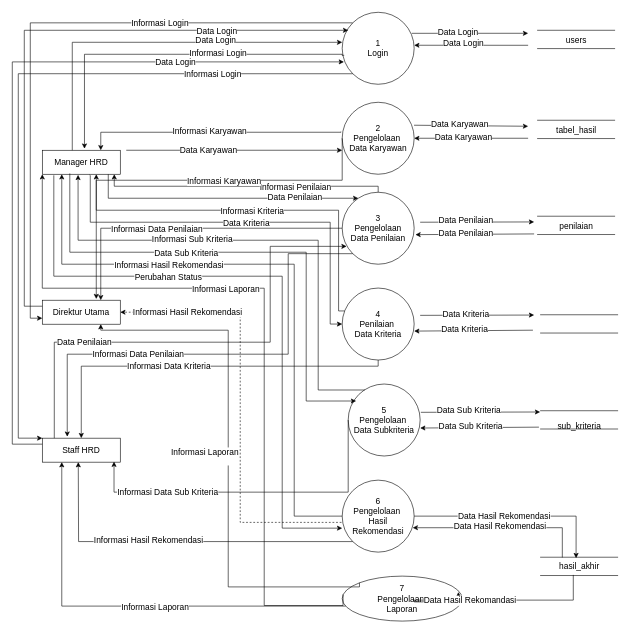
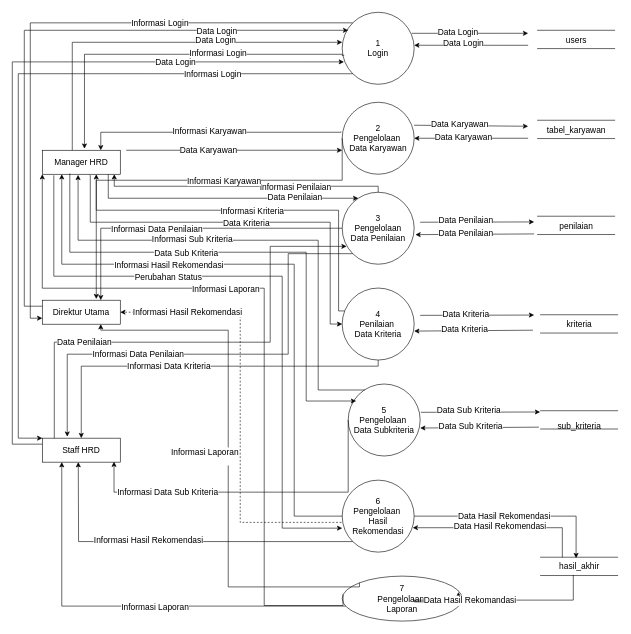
(577, 130) -> (577, 130)
none -> (579, 324)
